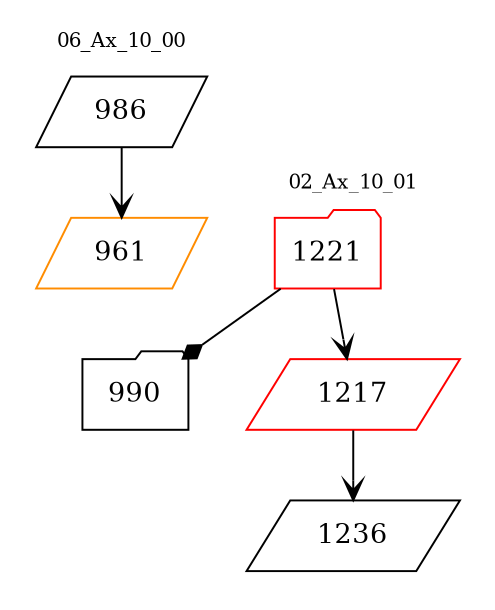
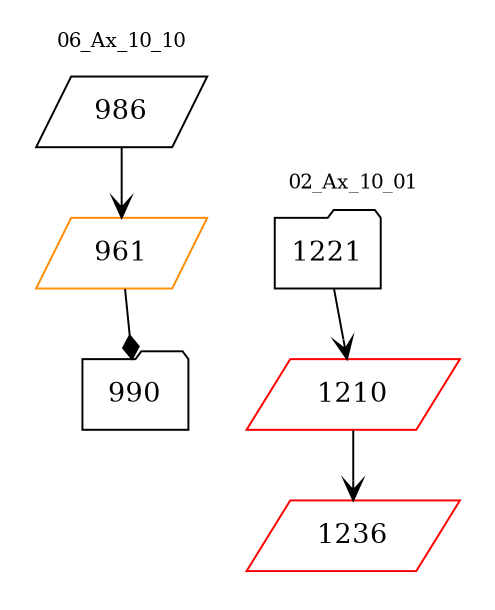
(122, 42) -> (122, 42)
(328, 253) -> (328, 253)
(247, 312) -> (127, 312)
(353, 394) -> (353, 394)
(353, 536) -> (353, 536)
